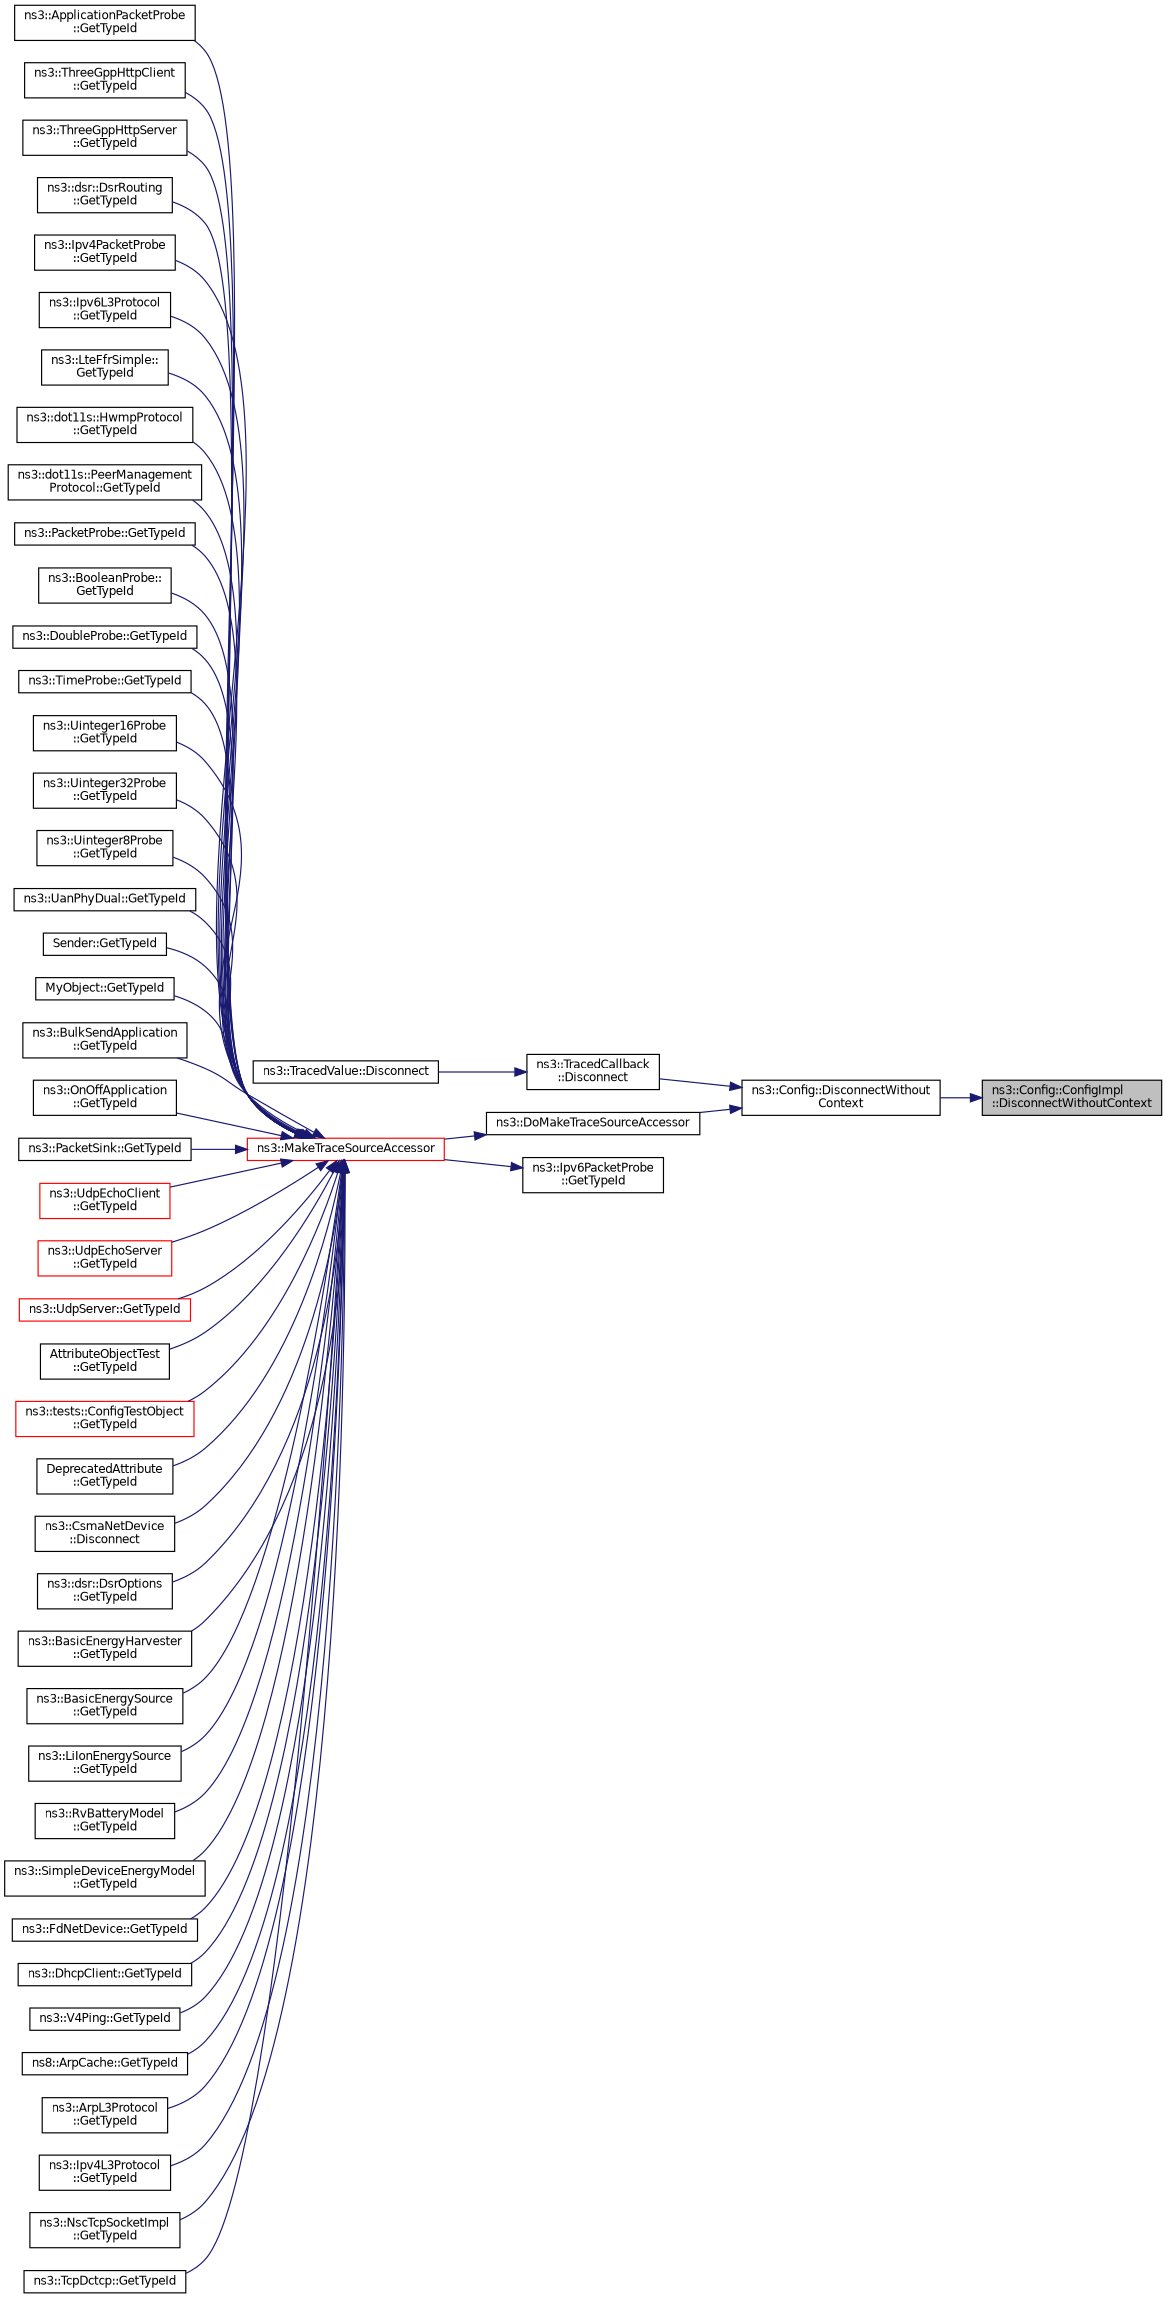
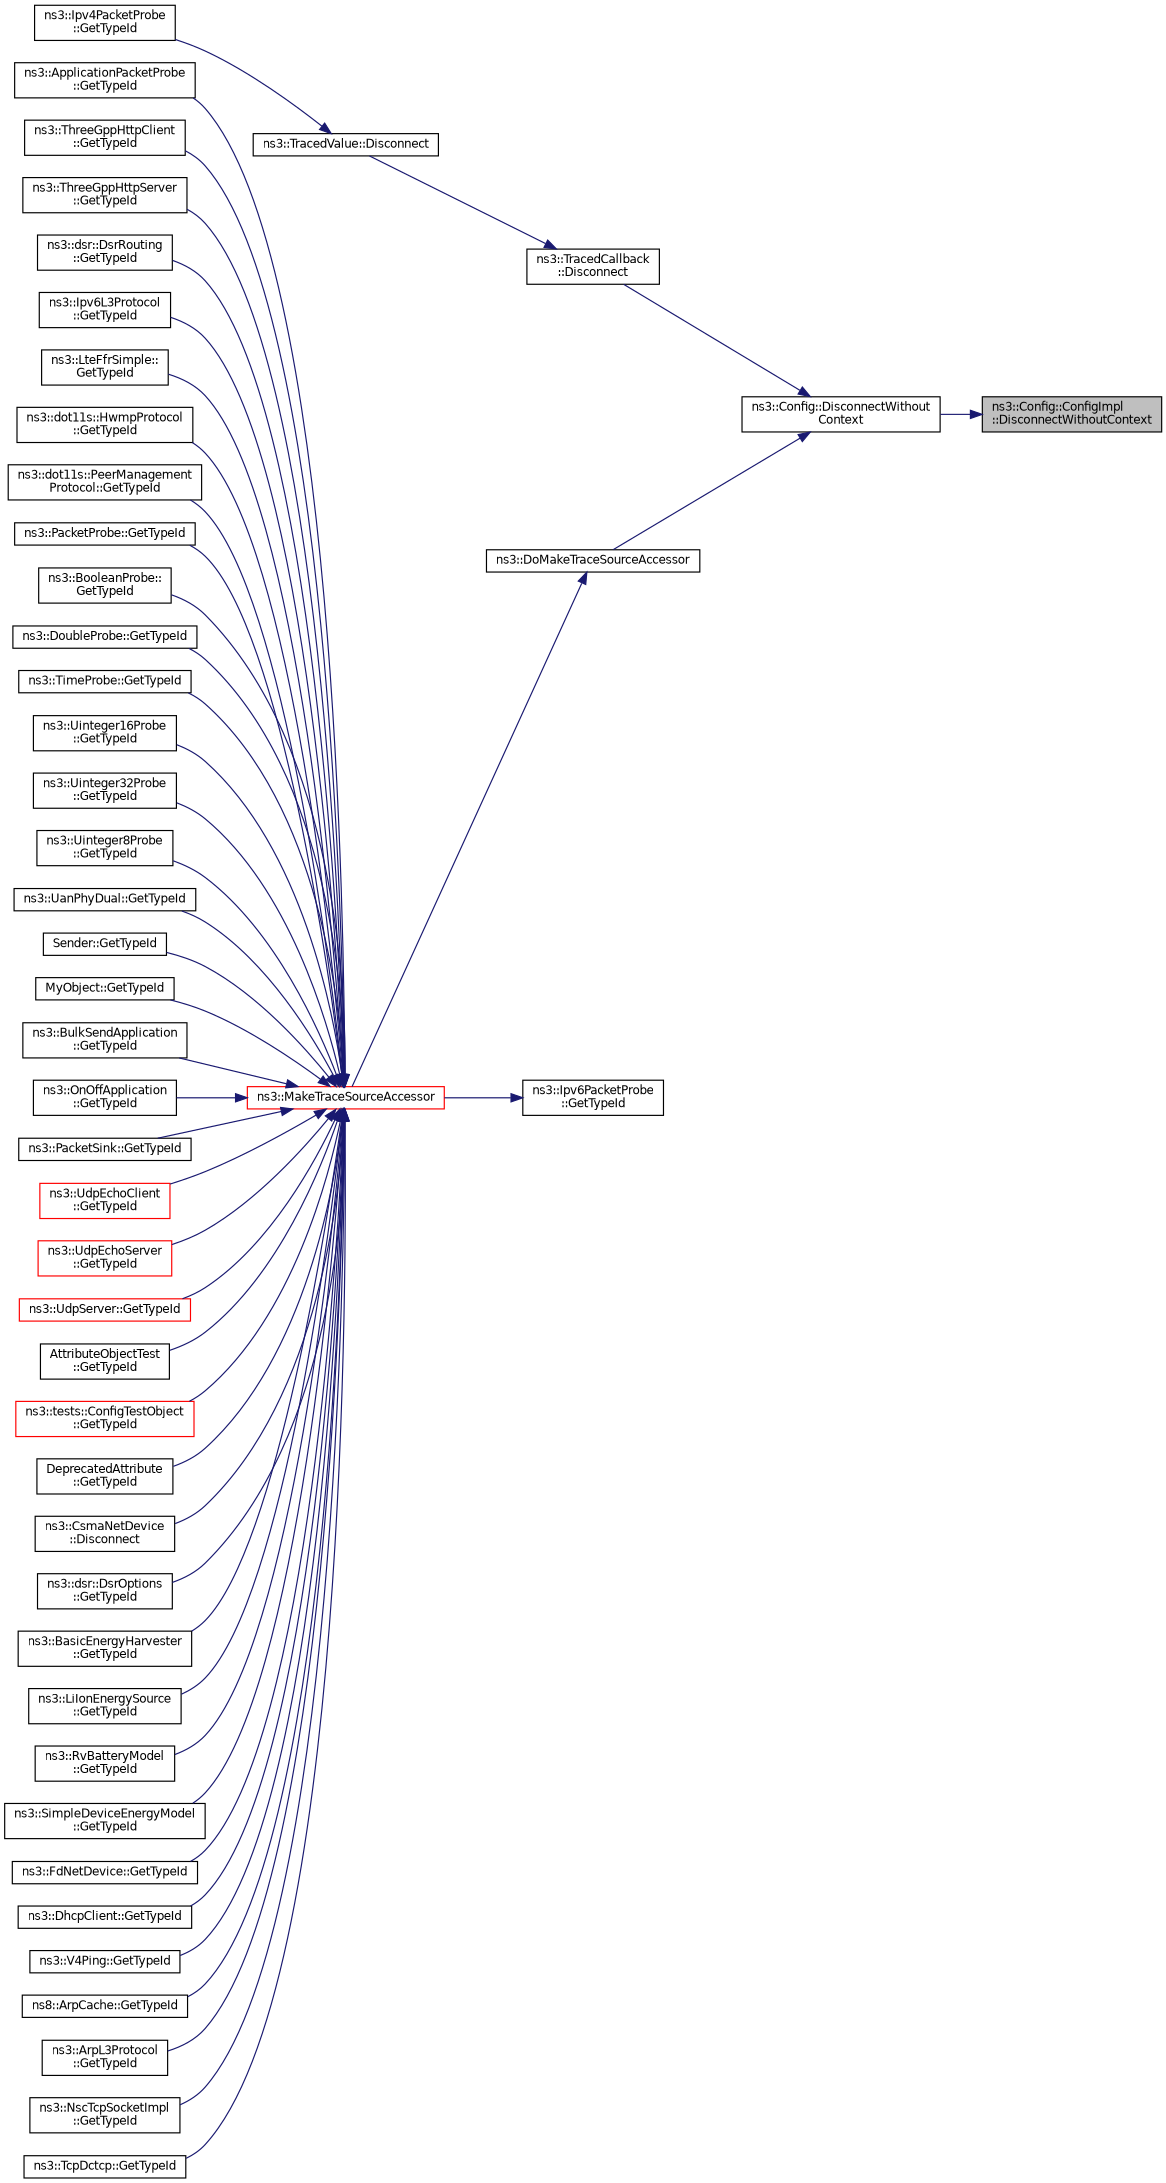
(231, 699) -> (252, 77)
(105, 1706) -> none
(105, 2173) -> none
